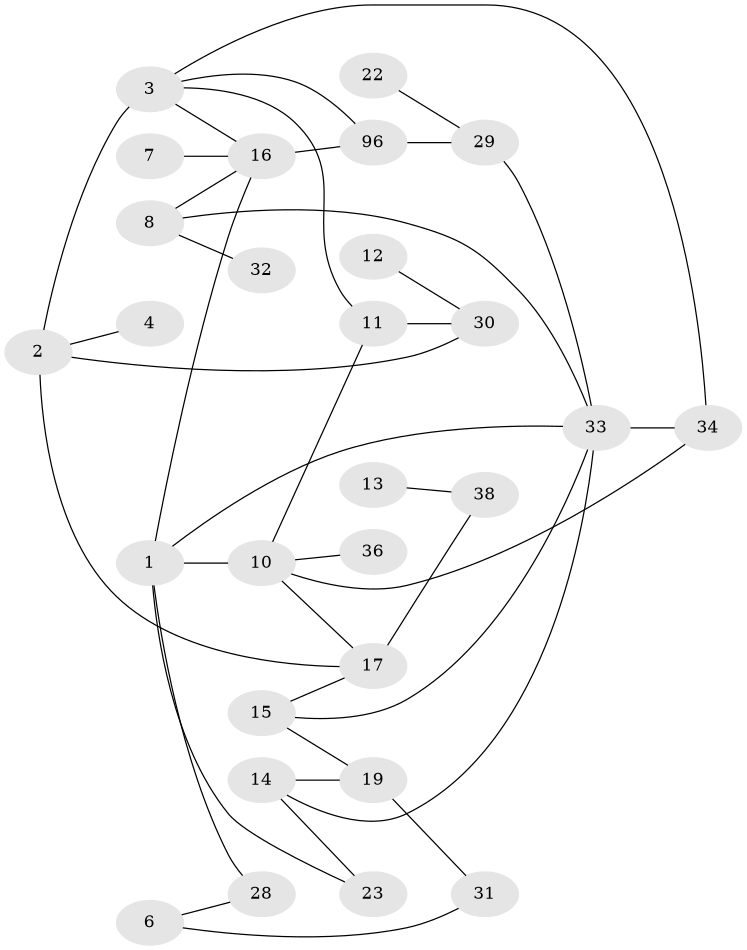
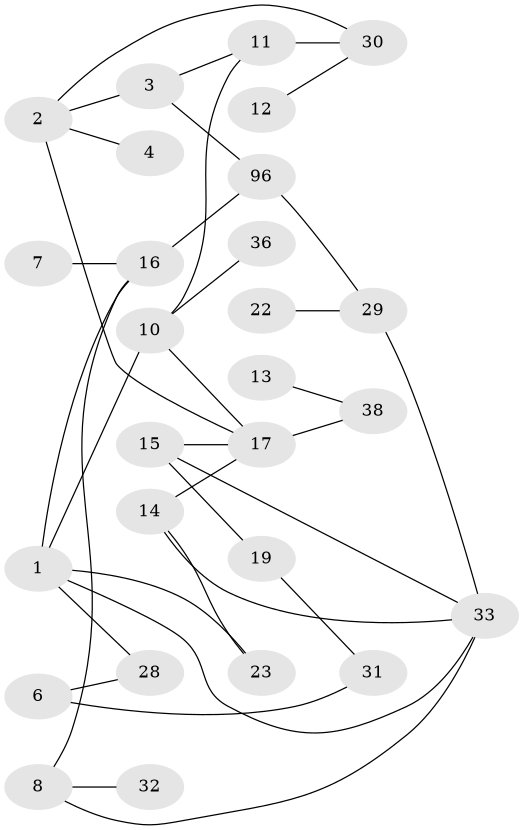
(206, 123) -> none
(708, 428) -> none
(318, 780) -> (203, 480)
